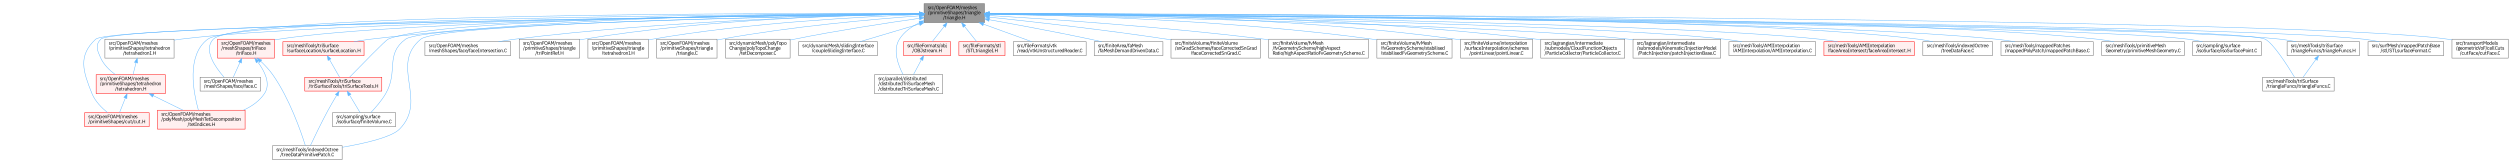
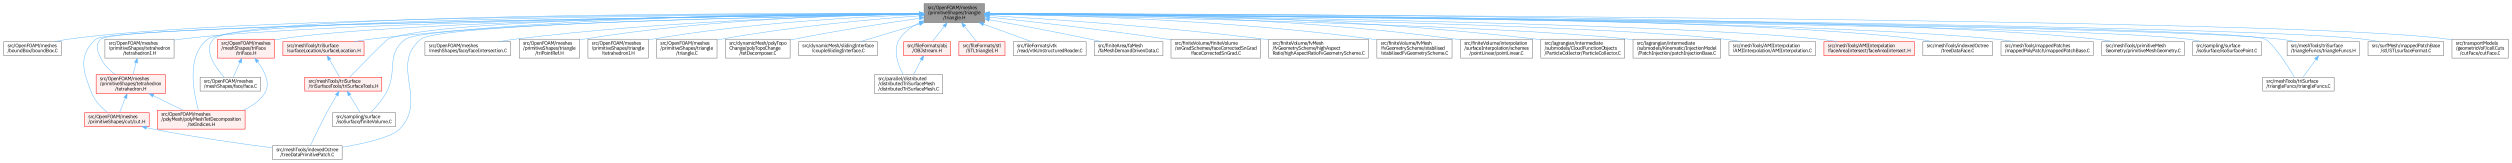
none -> (33, 49)
(288, 101) -> (209, 139)
